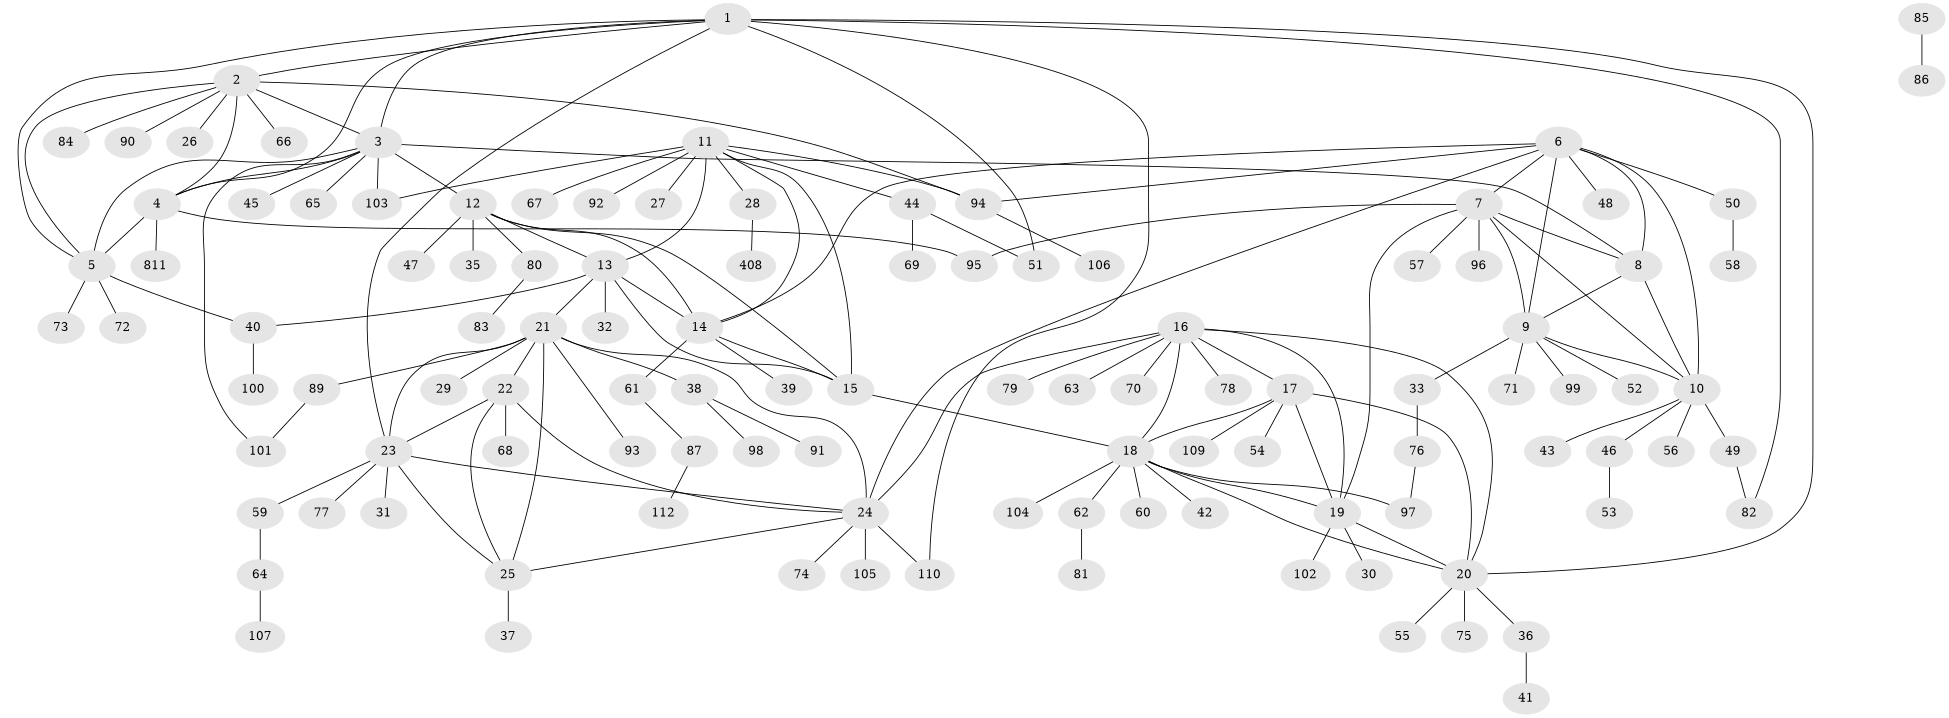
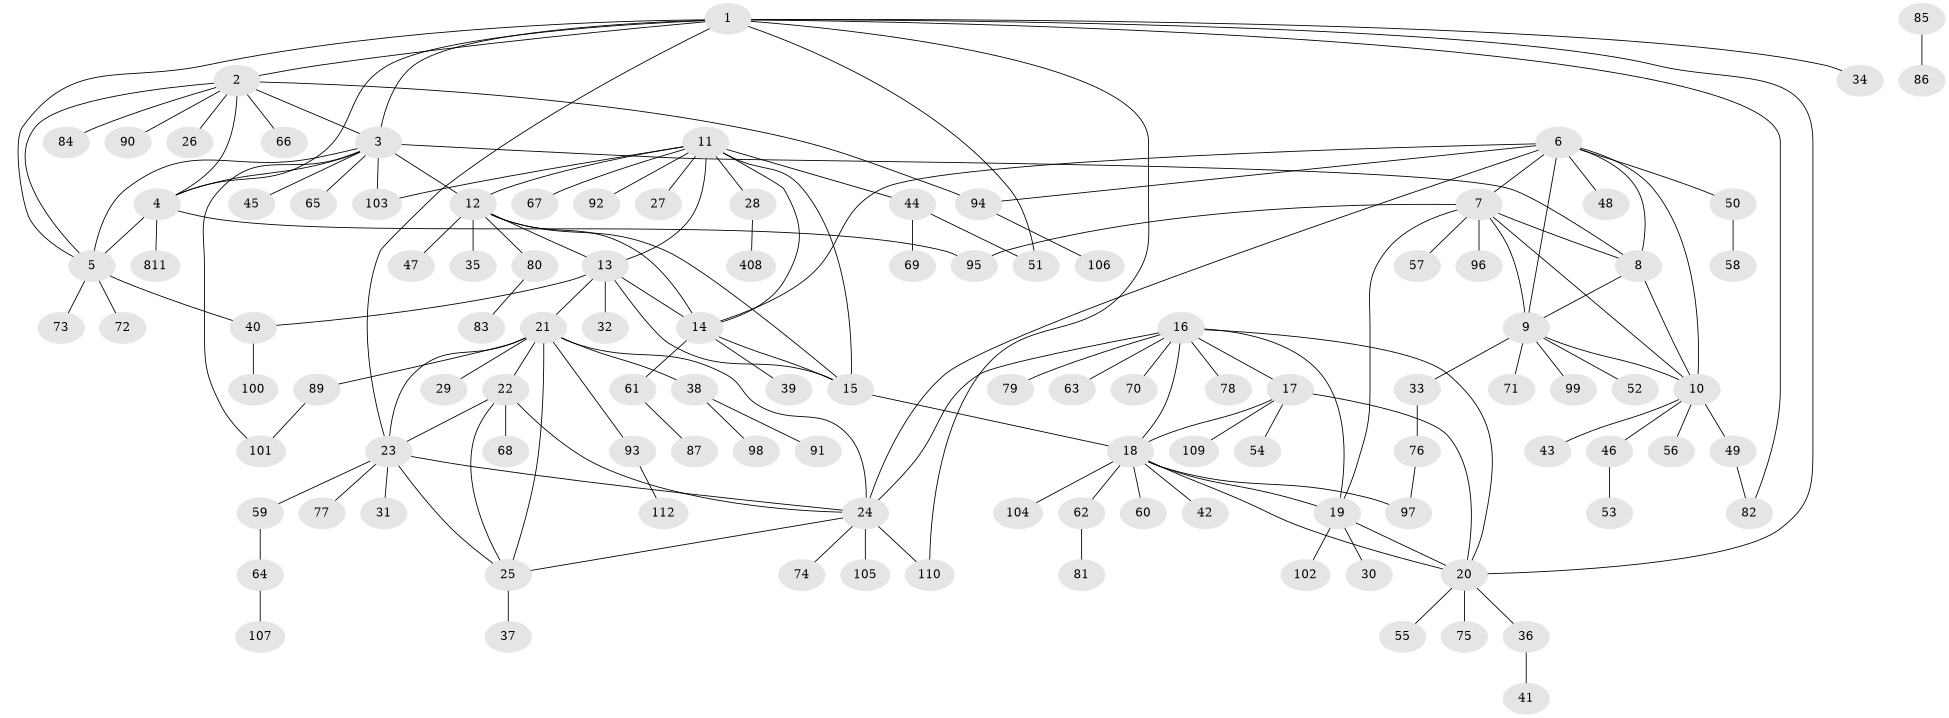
none -> (1860, 81)
(851, 166) -> (557, 173)
(1314, 451) -> none
(679, 482) -> (646, 477)
